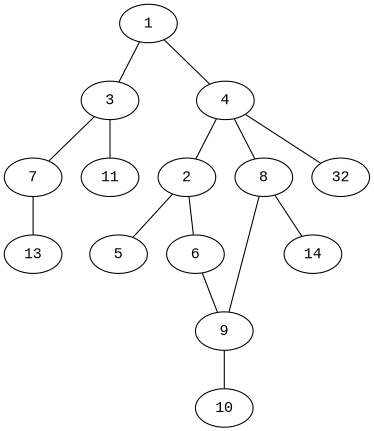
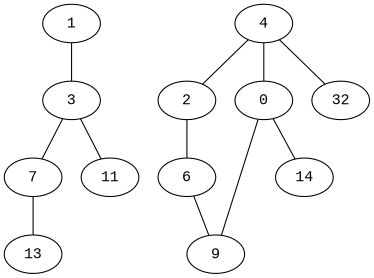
(187, 62) -> none
(264, 177) -> (264, 100)
(119, 254) -> none
(224, 408) -> none
